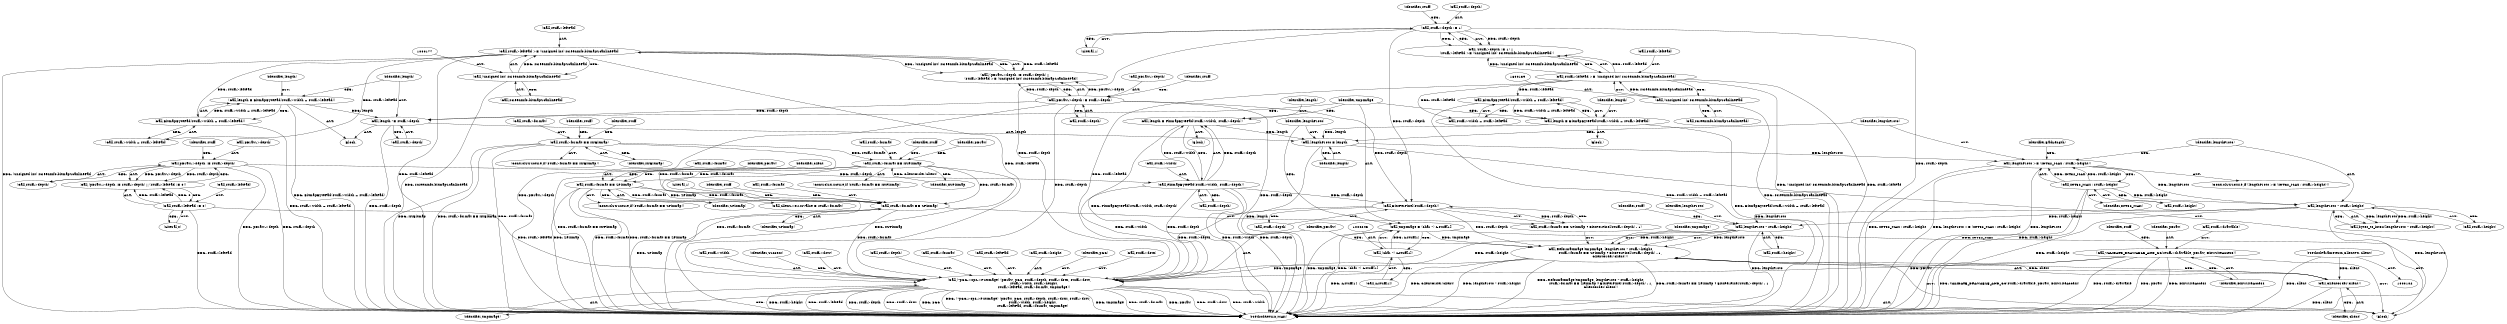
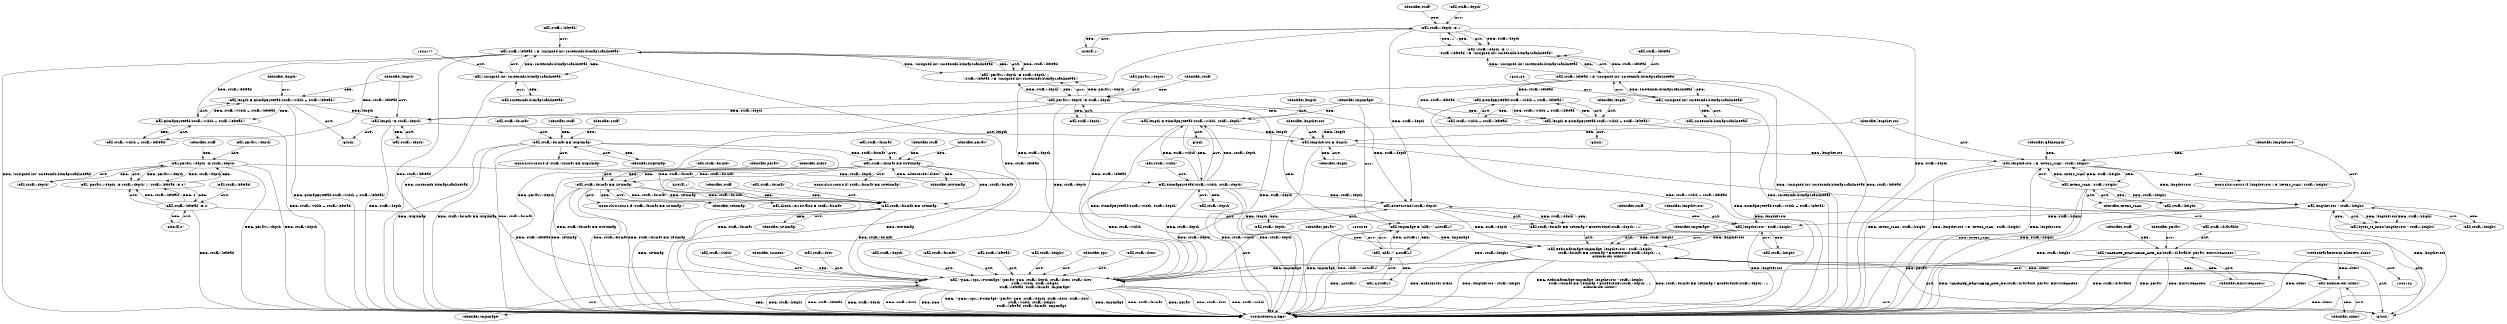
(1095, 253) -> (1095, 253)
(1269, 317) -> (1268, 317)
